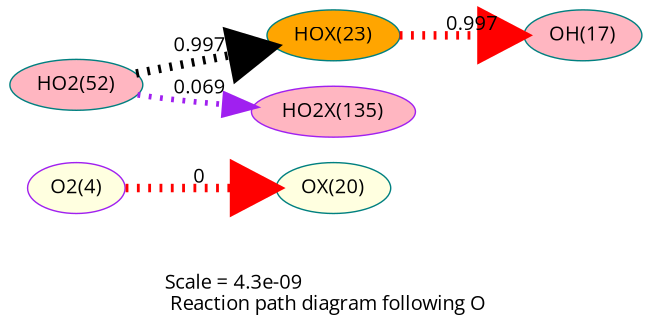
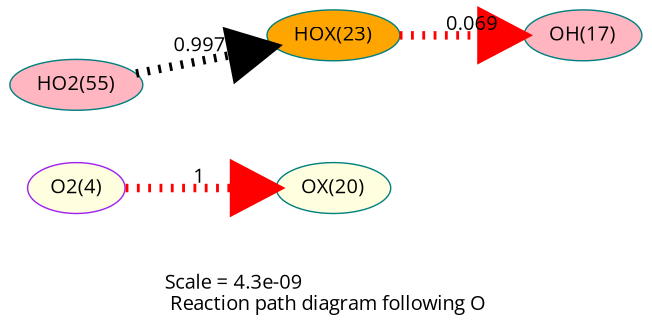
(470, 25) -> (470, 25)
(76, 85) -> (76, 85)
(333, 112) -> none
(197, 177) -> (197, 177)
